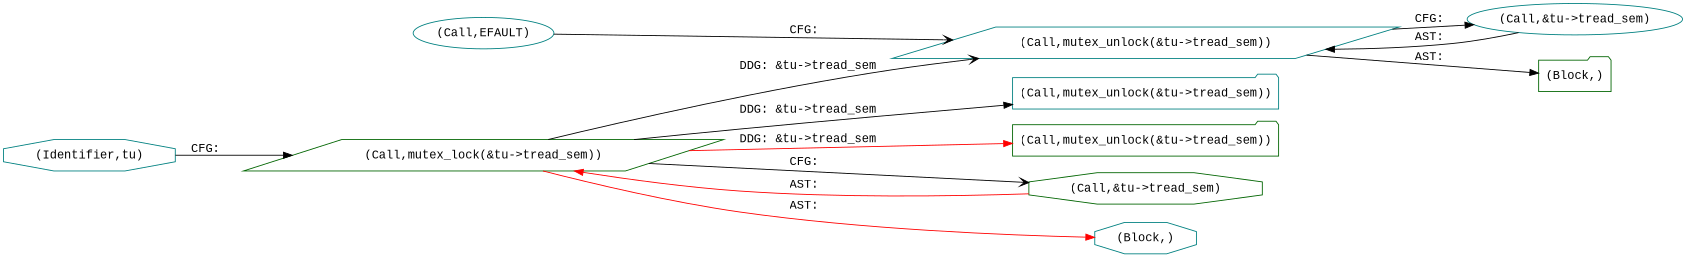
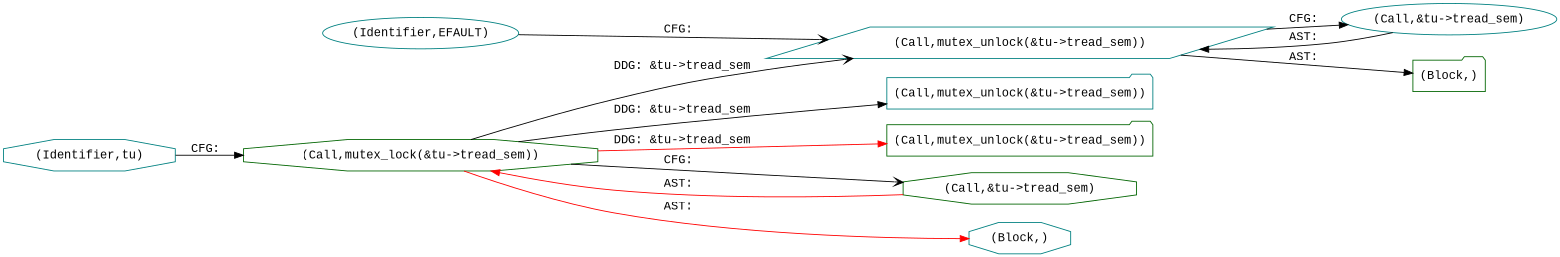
(484, 33) -> (421, 33)
(484, 155) -> (421, 155)
